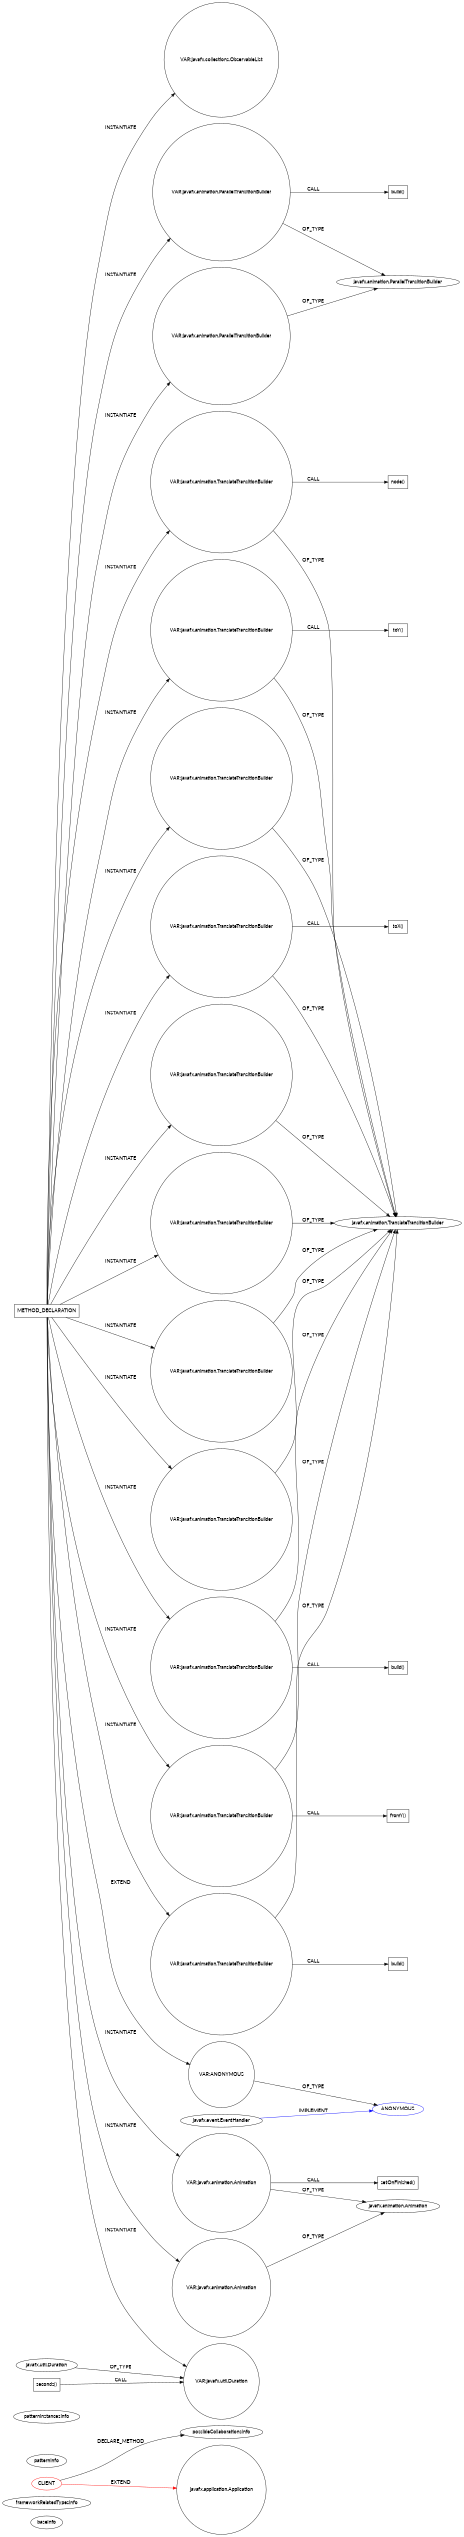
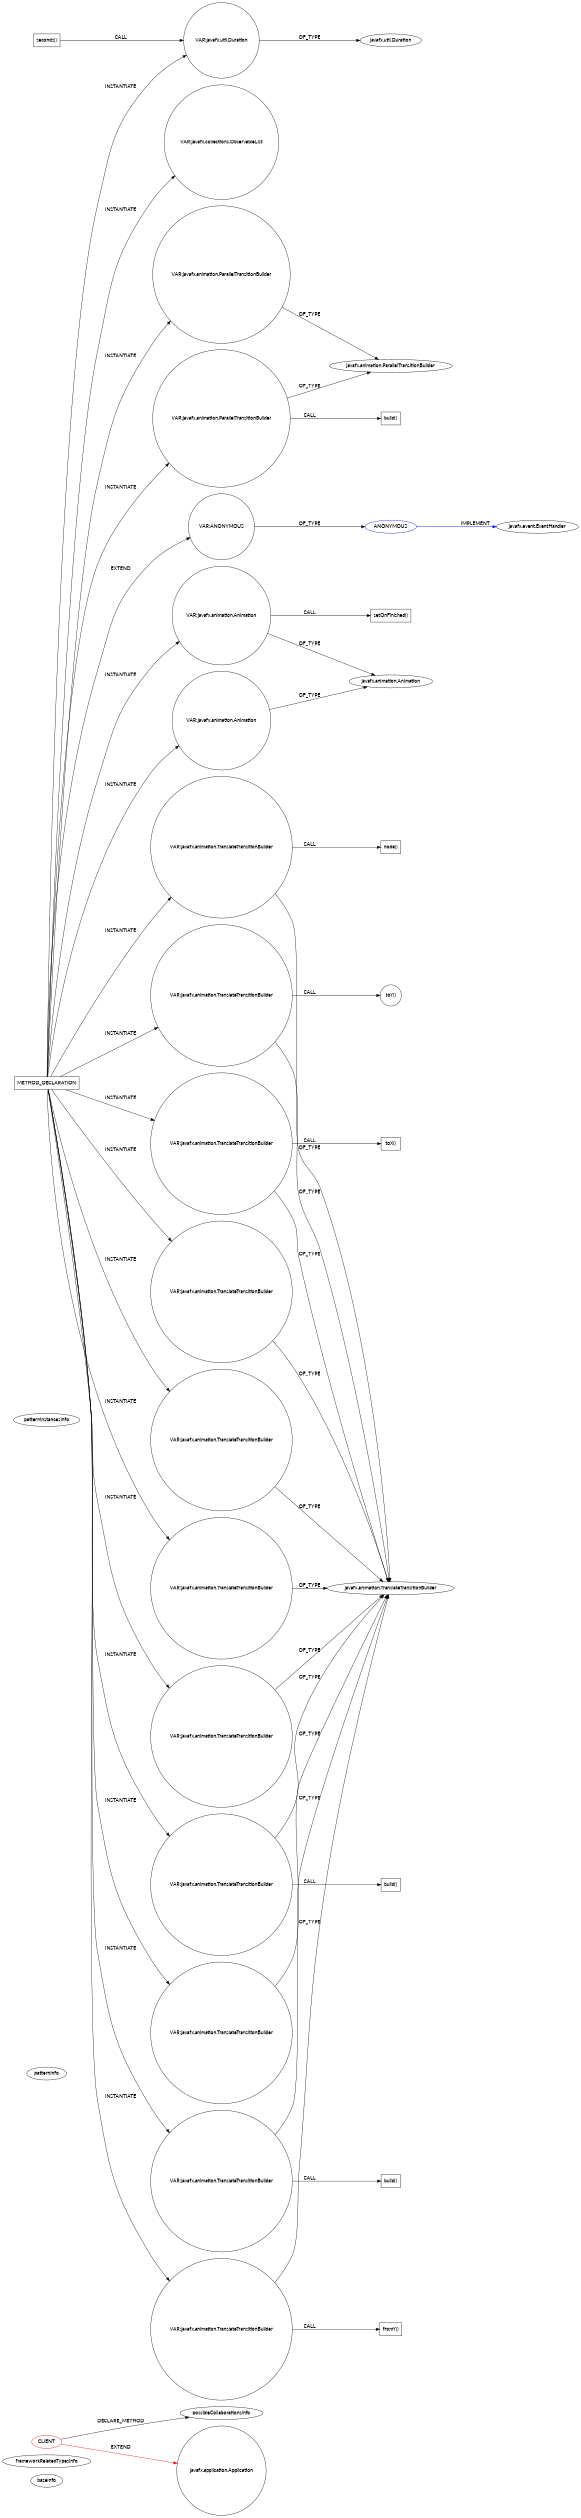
(398, 630) -> (391, 995)
(314, 2115) -> (455, 527)
(127, 2373) -> (308, 40)
